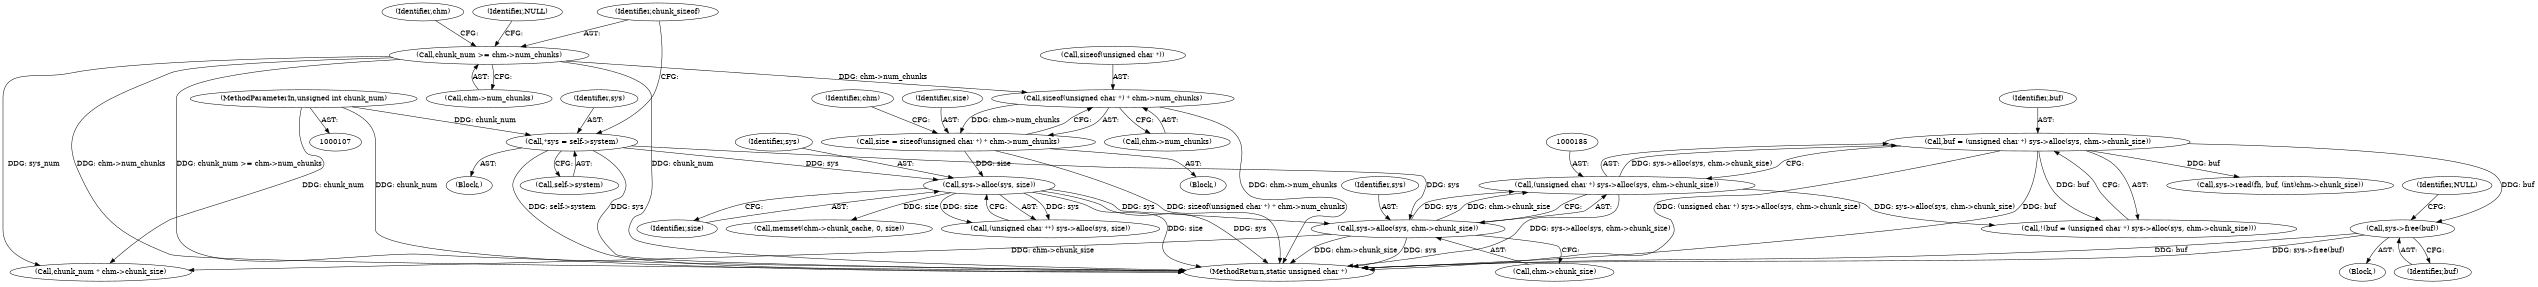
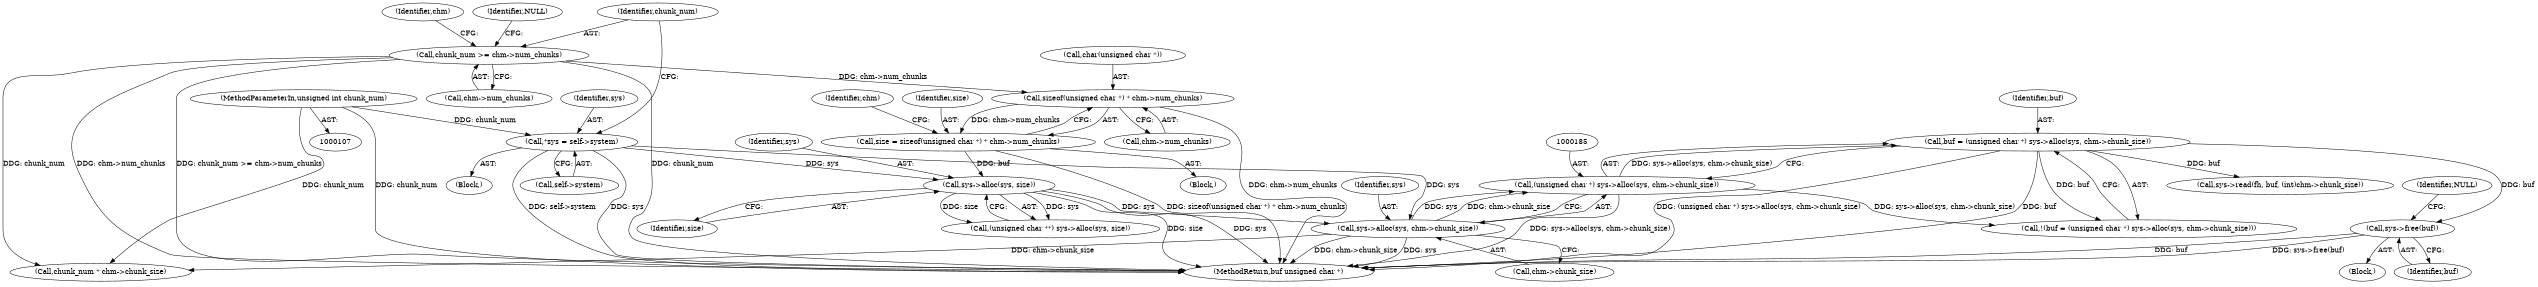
(658, 12) -> (658, 12)
(1113, 55) -> (1113, 55)
(34, 164) -> (34, 164)
(993, 164) -> (993, 164)
(829, 229) -> none
(1278, 272) -> (1278, 272)
